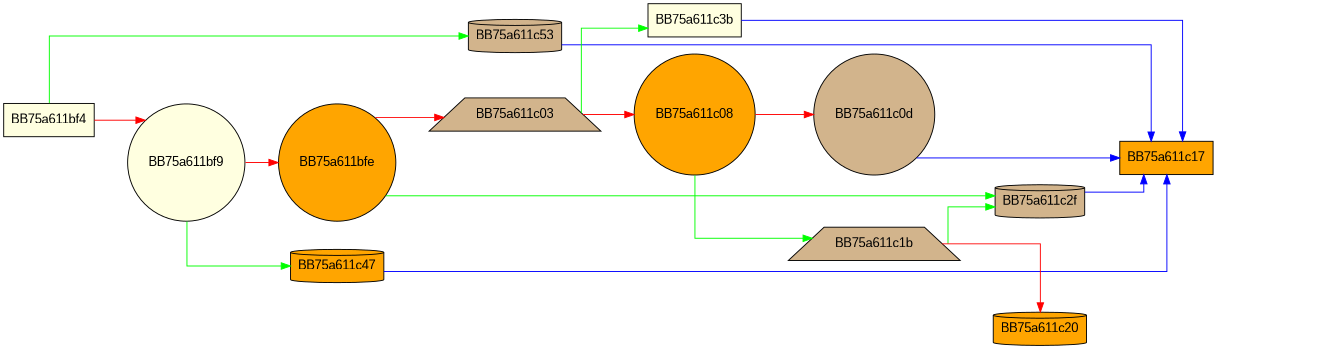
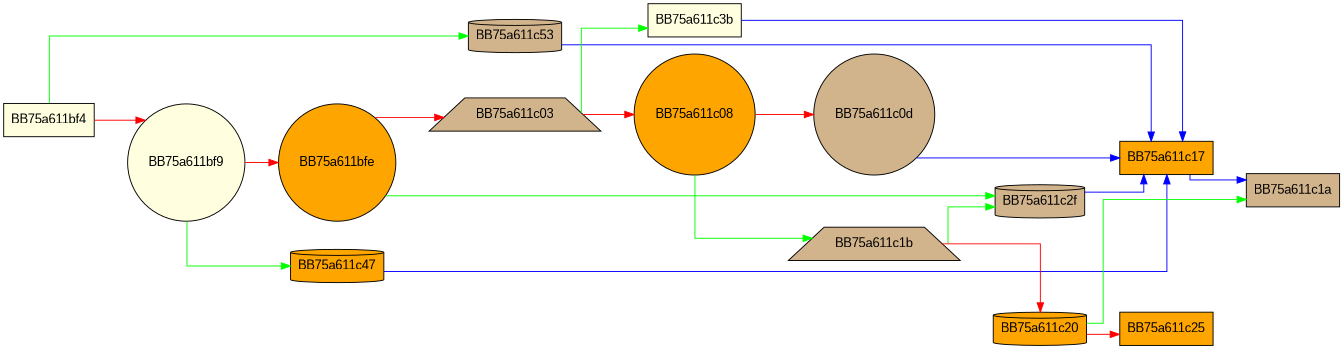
none -> (1293, 190)
none -> (1166, 329)
